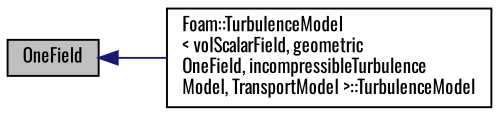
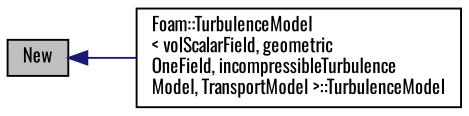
(53, 58) -> (38, 58)
